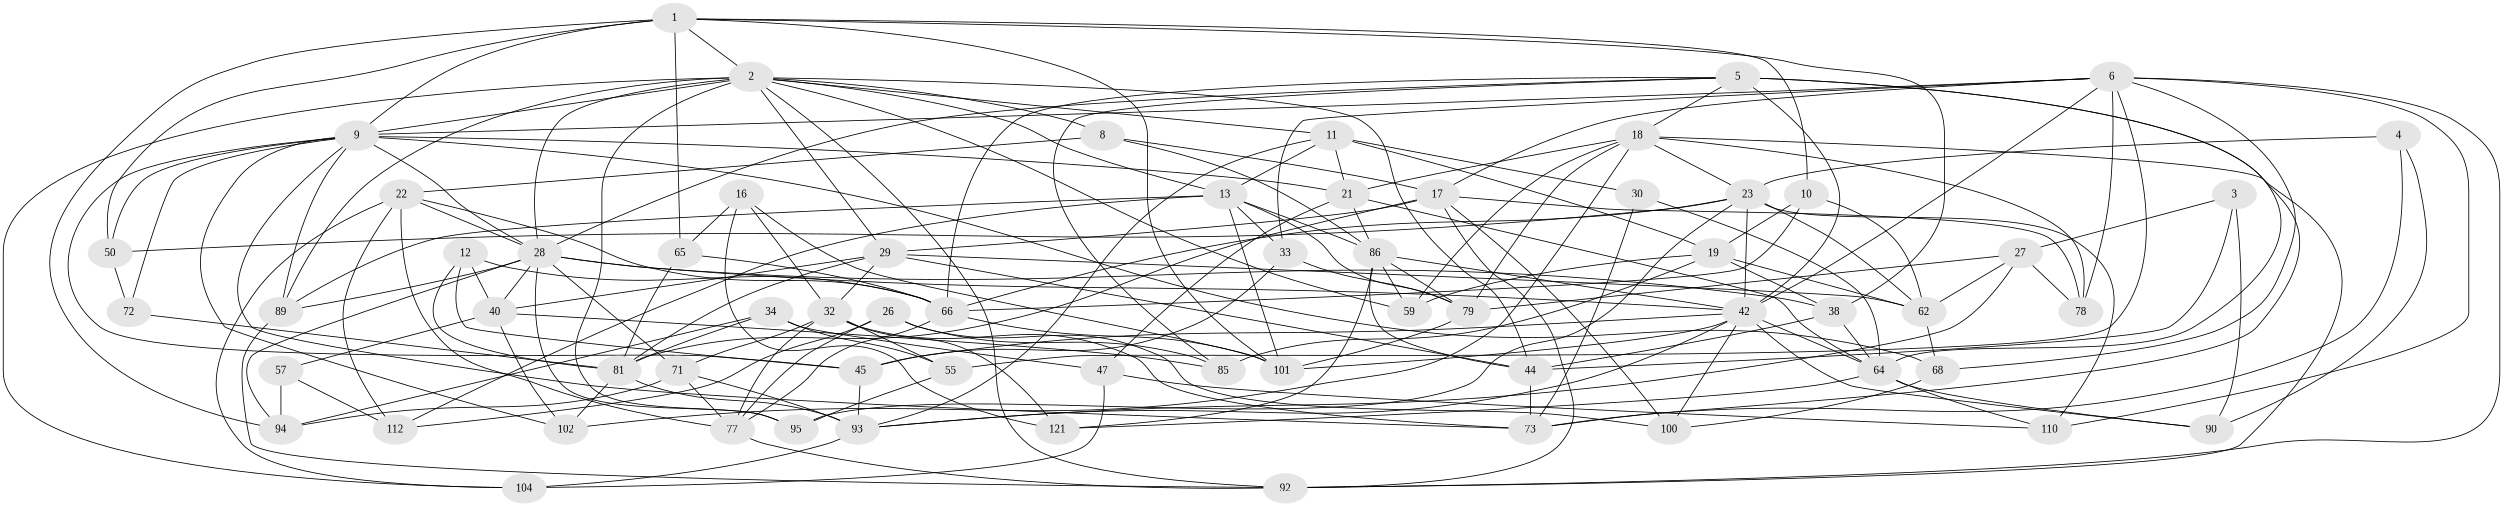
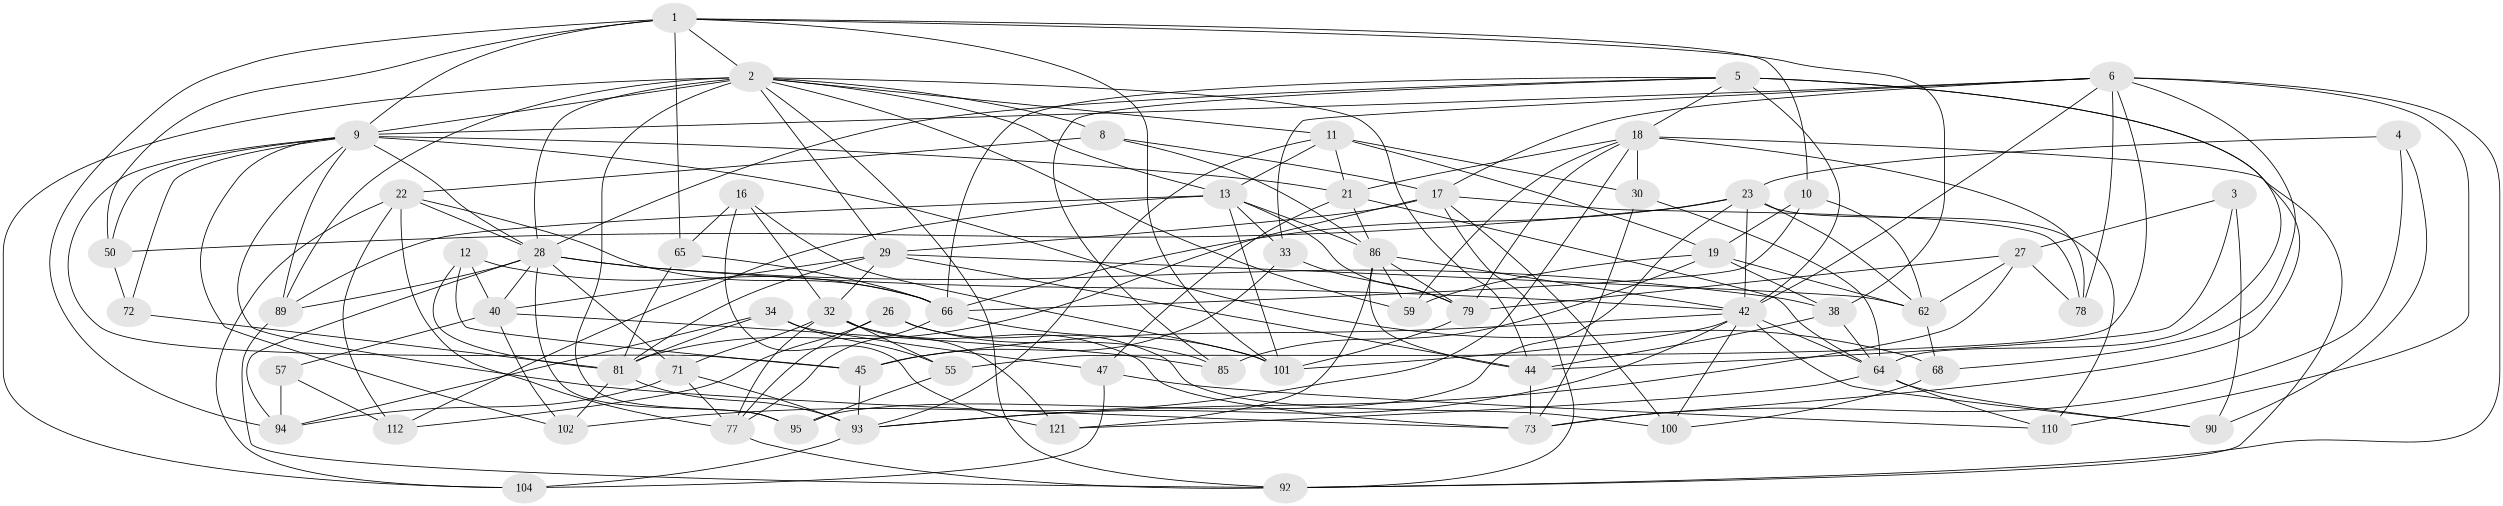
(1693, 165) -> (1637, 165)
